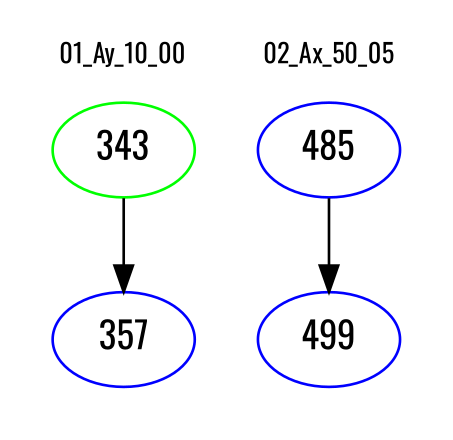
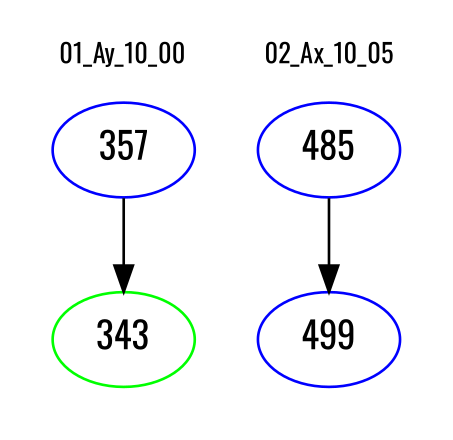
(329, 57) -> (329, 57)
(124, 232) -> (124, 232)
